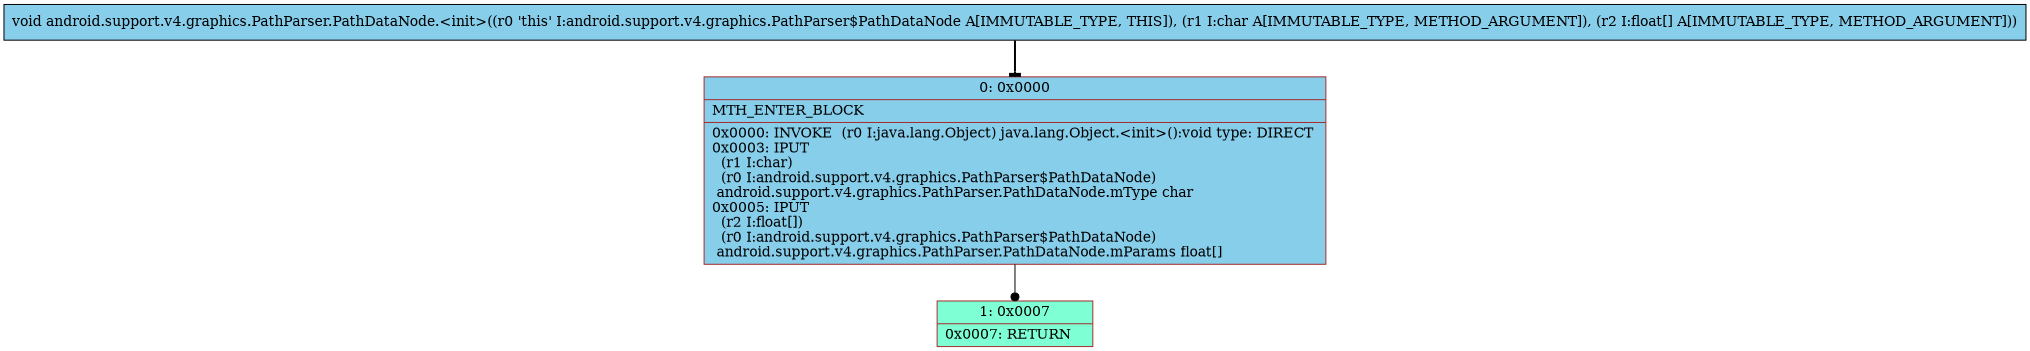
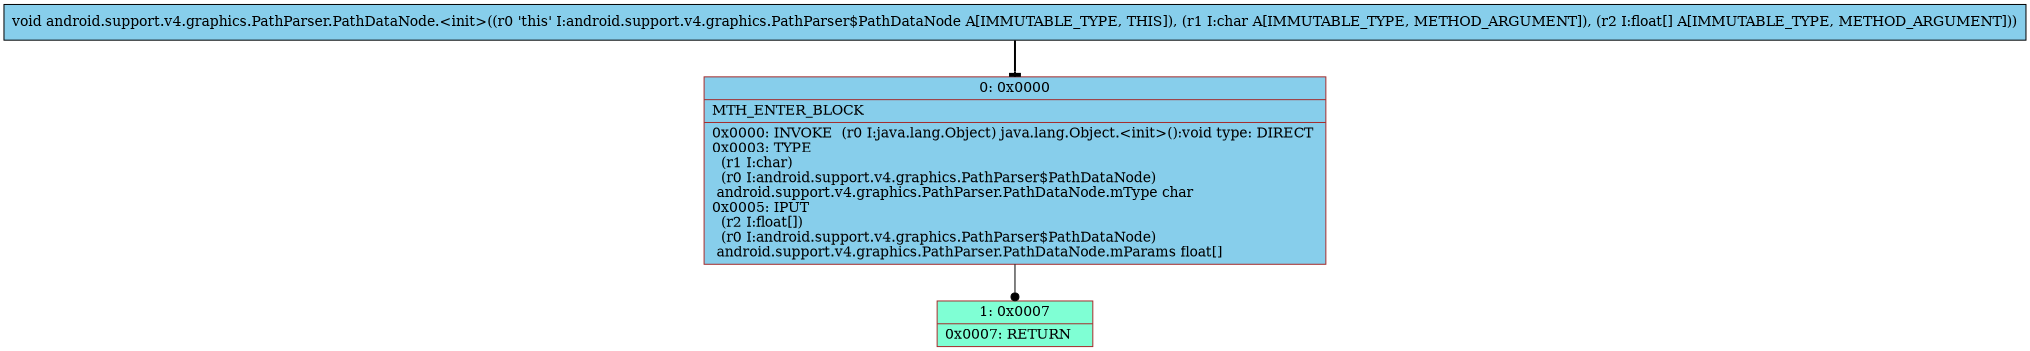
(765, 148) -> (767, 148)
